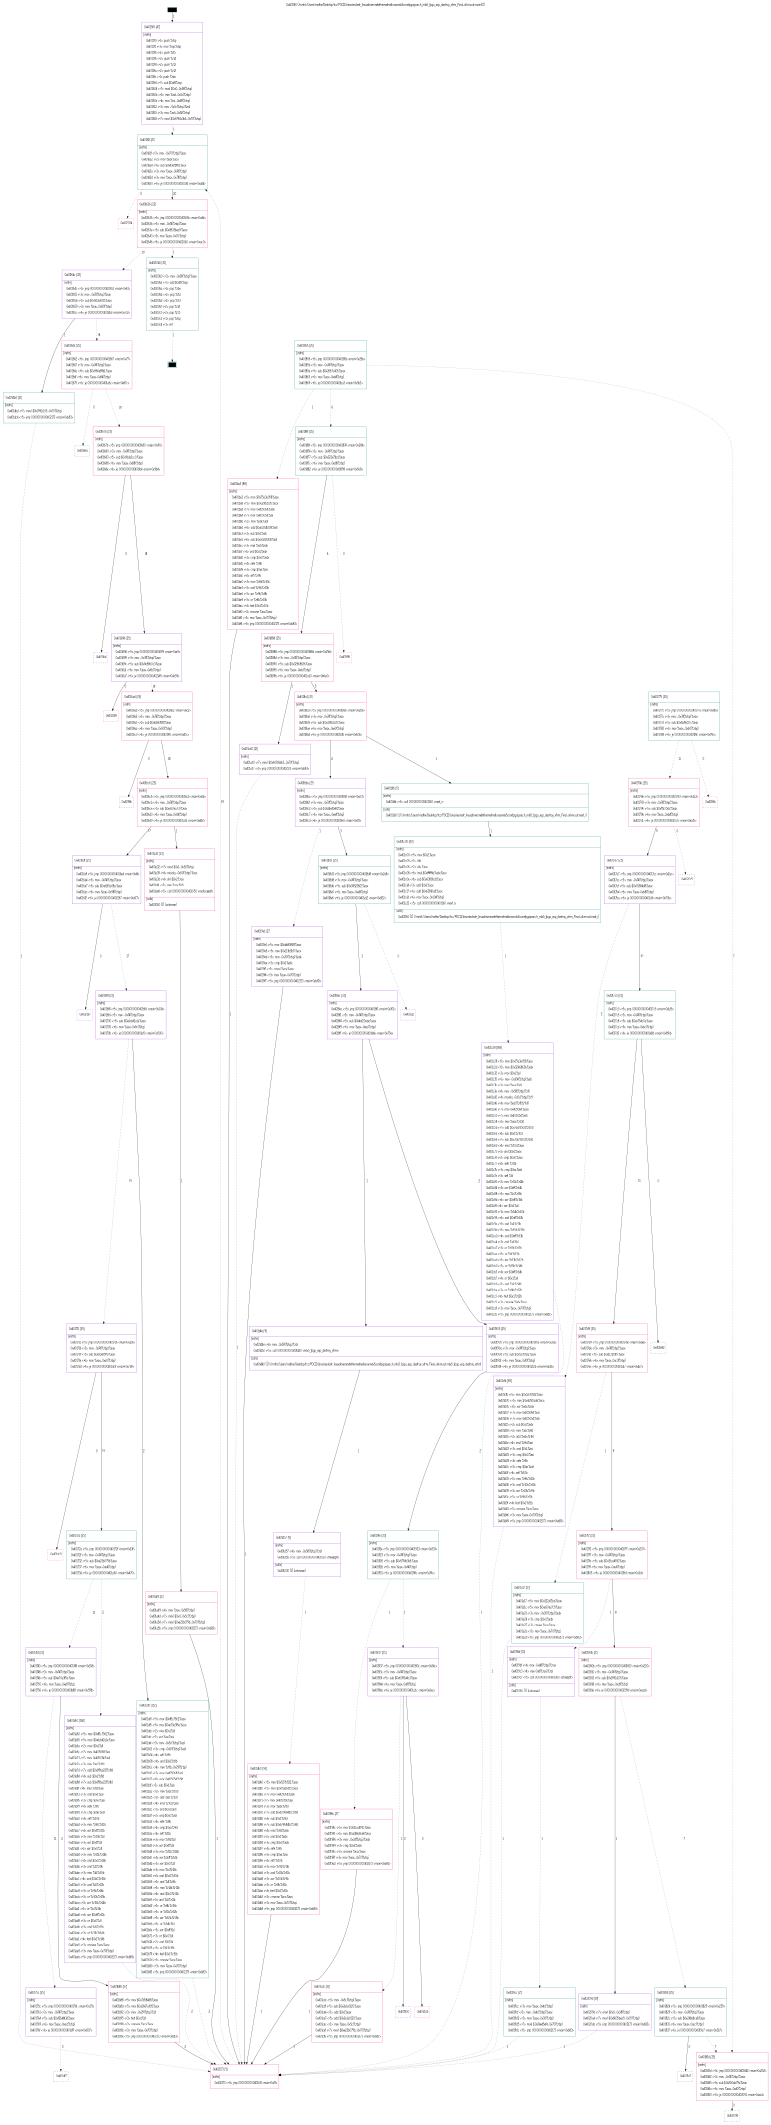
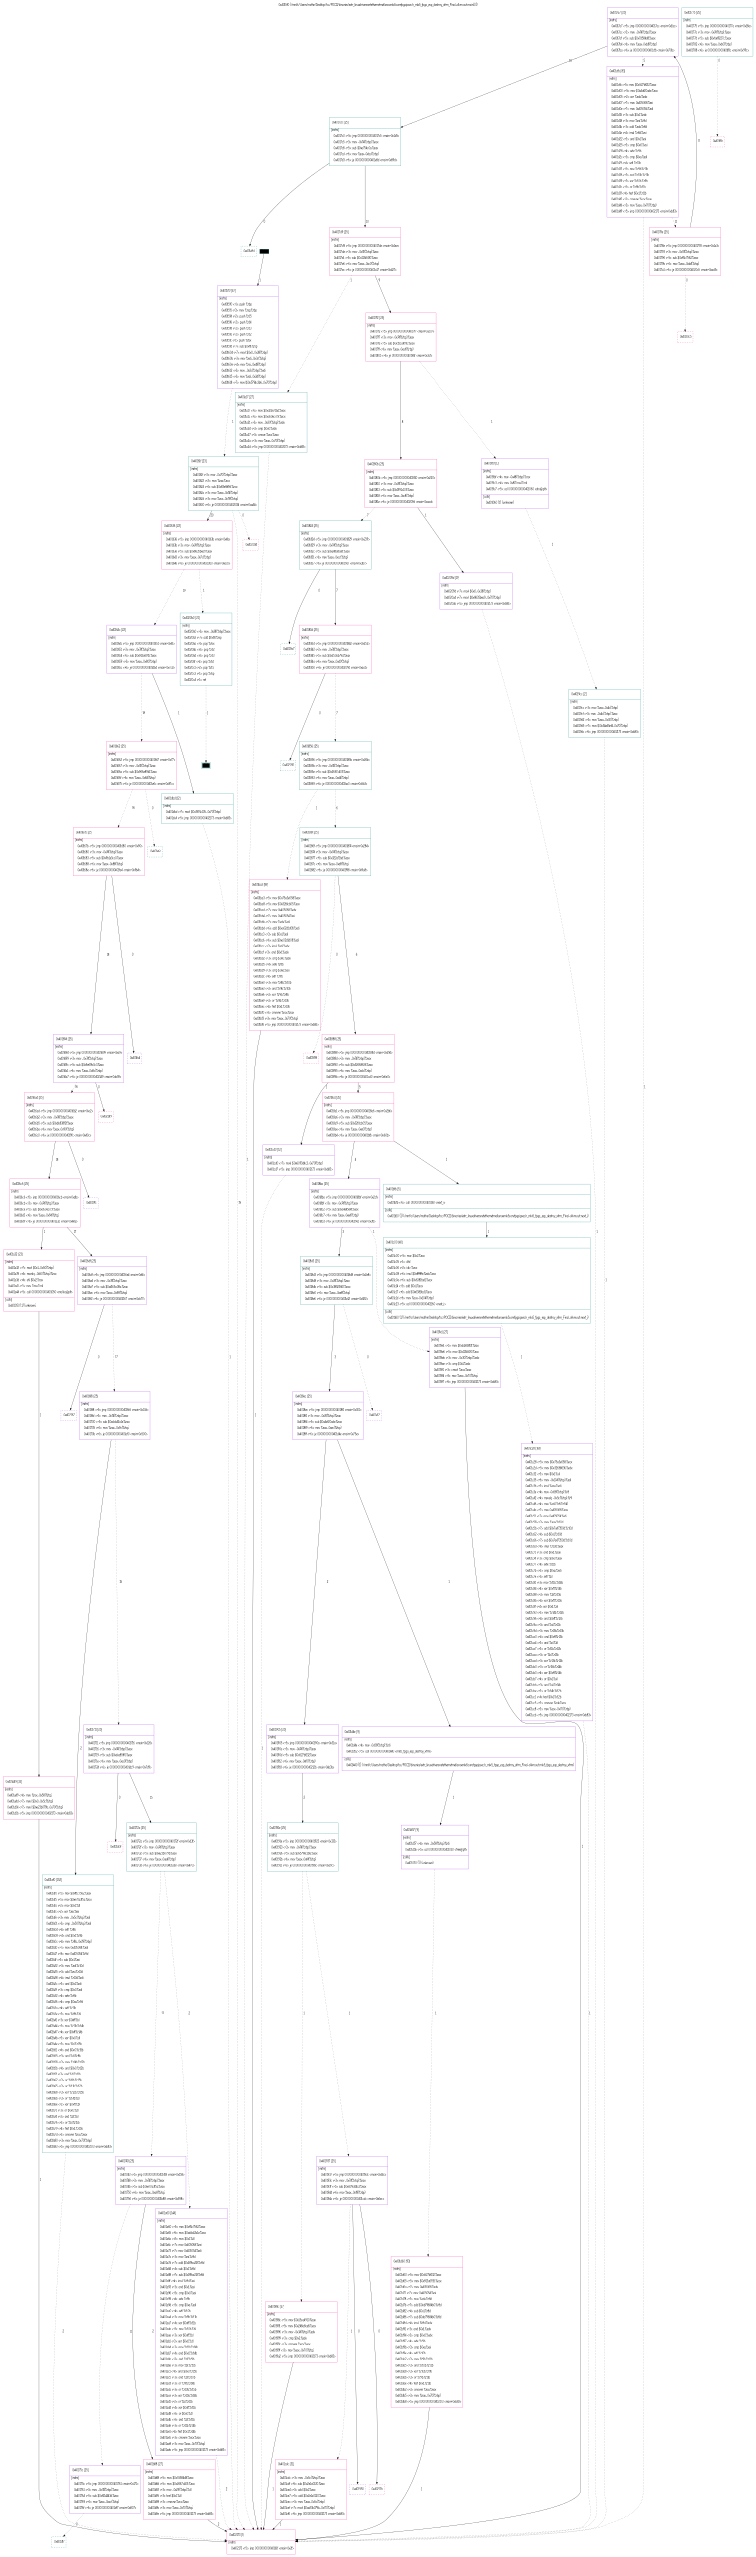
(674, 758) -> (674, 221)
(732, 1055) -> (335, 706)
(220, 1128) -> (238, 1520)
(711, 2043) -> (335, 596)
